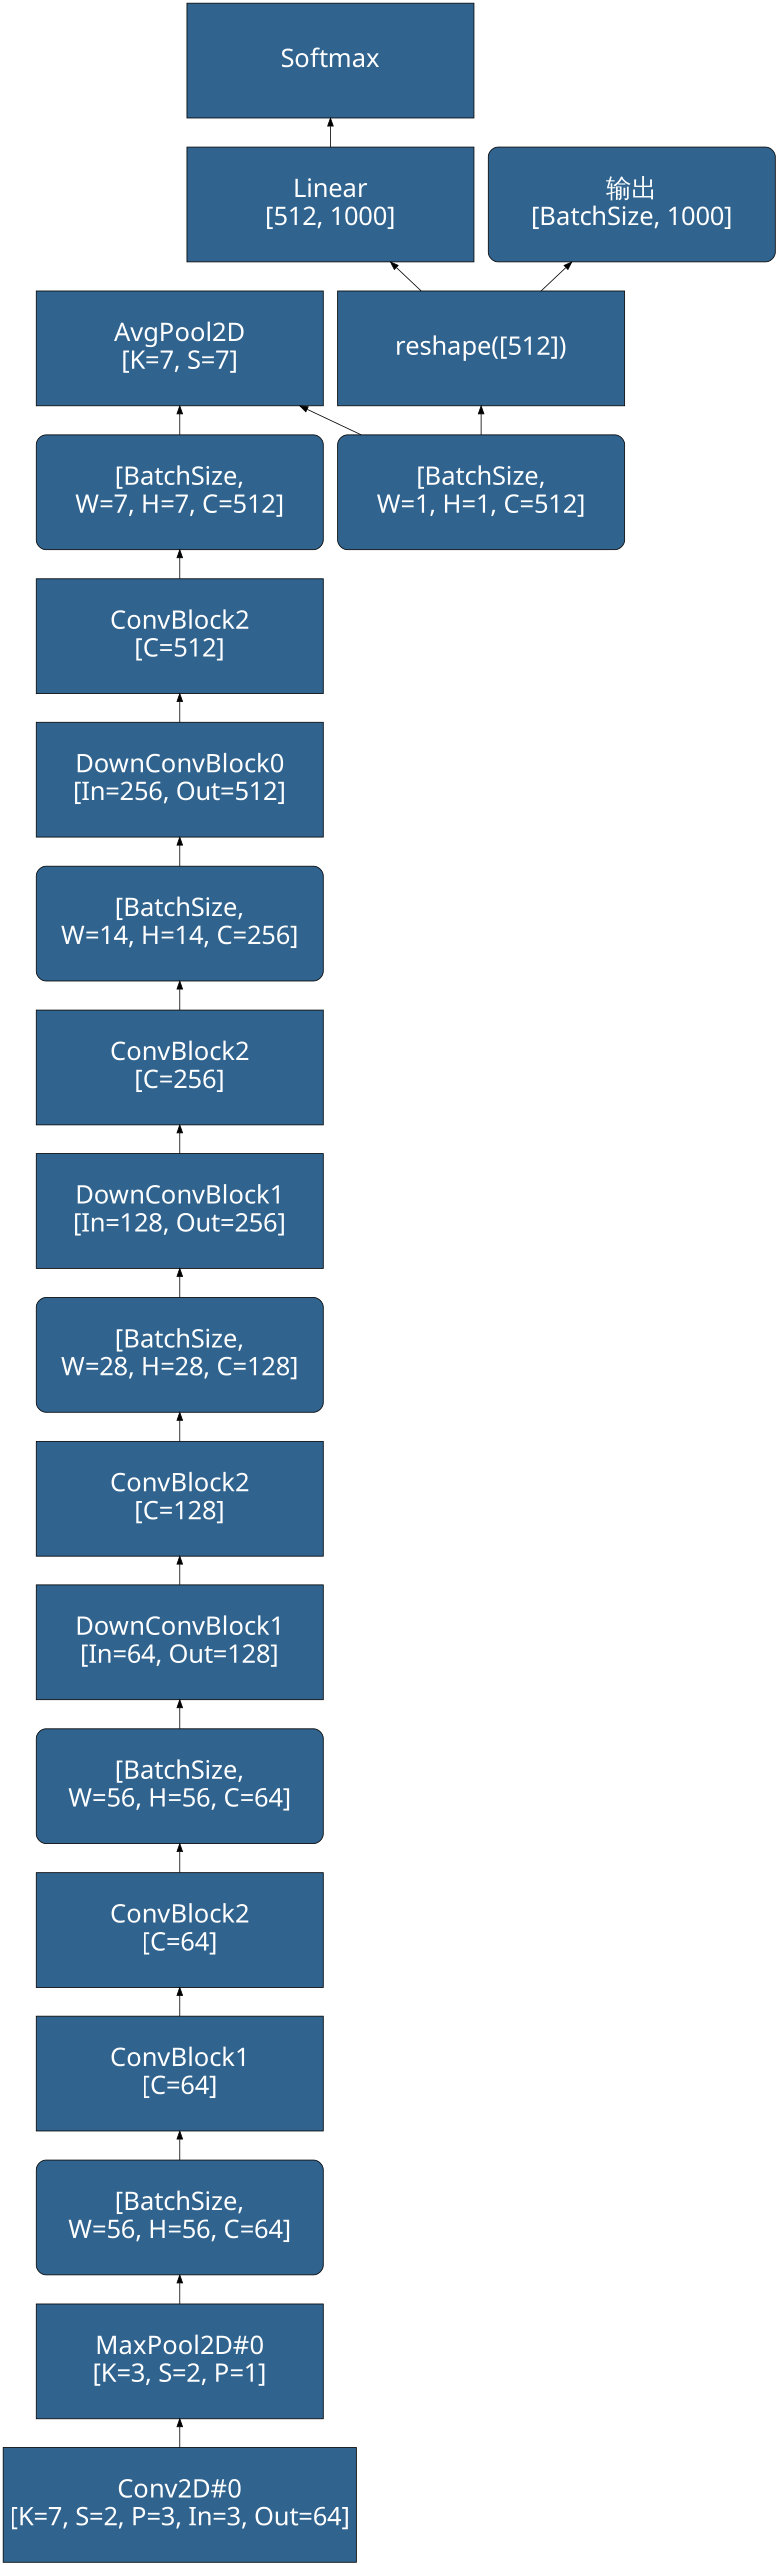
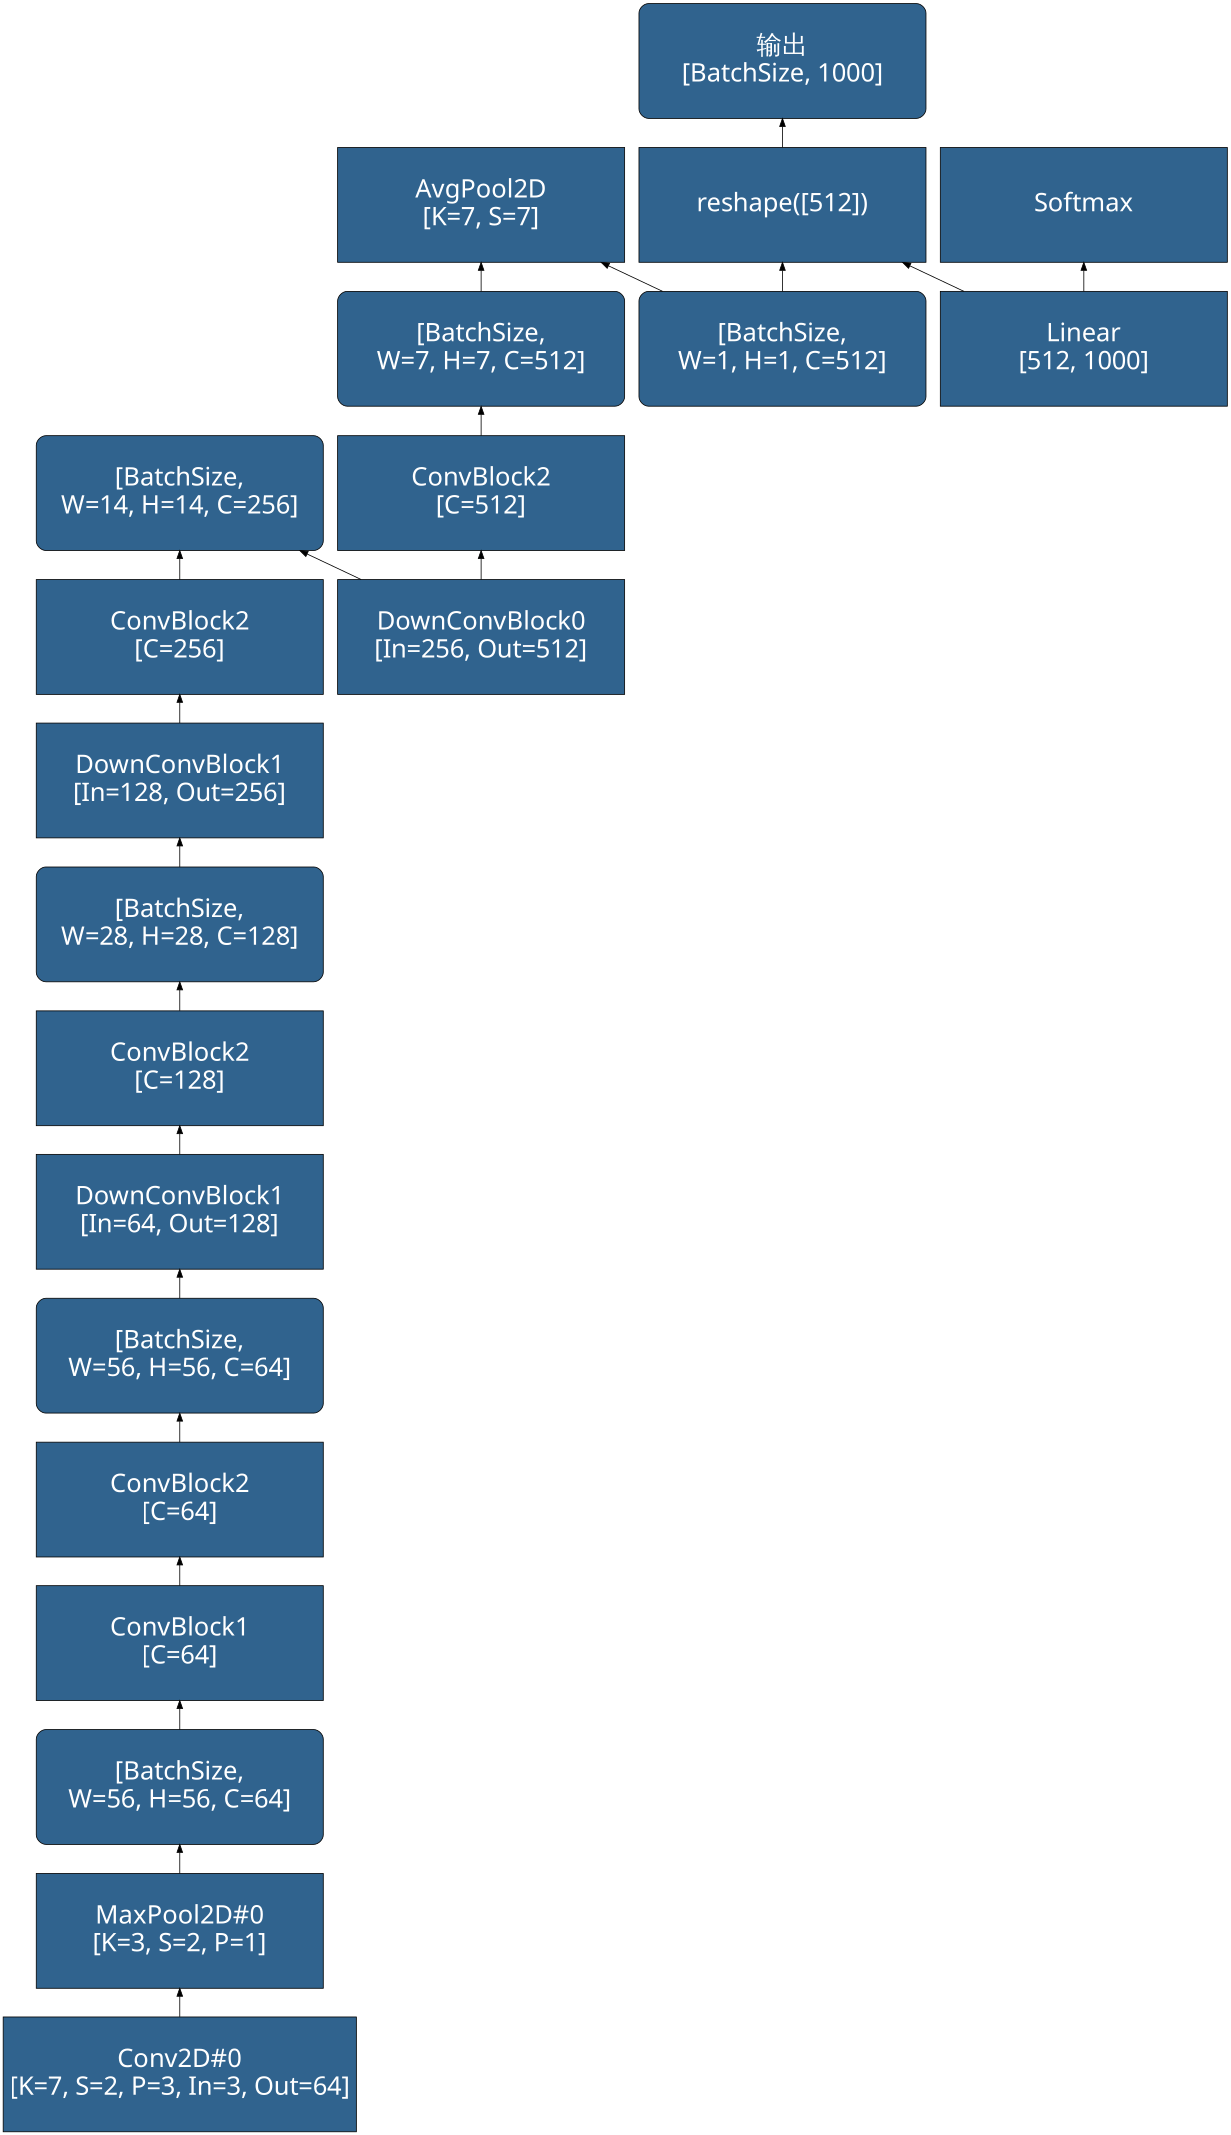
(409, 279) -> (937, 279)
(180, 856) -> (334, 567)
